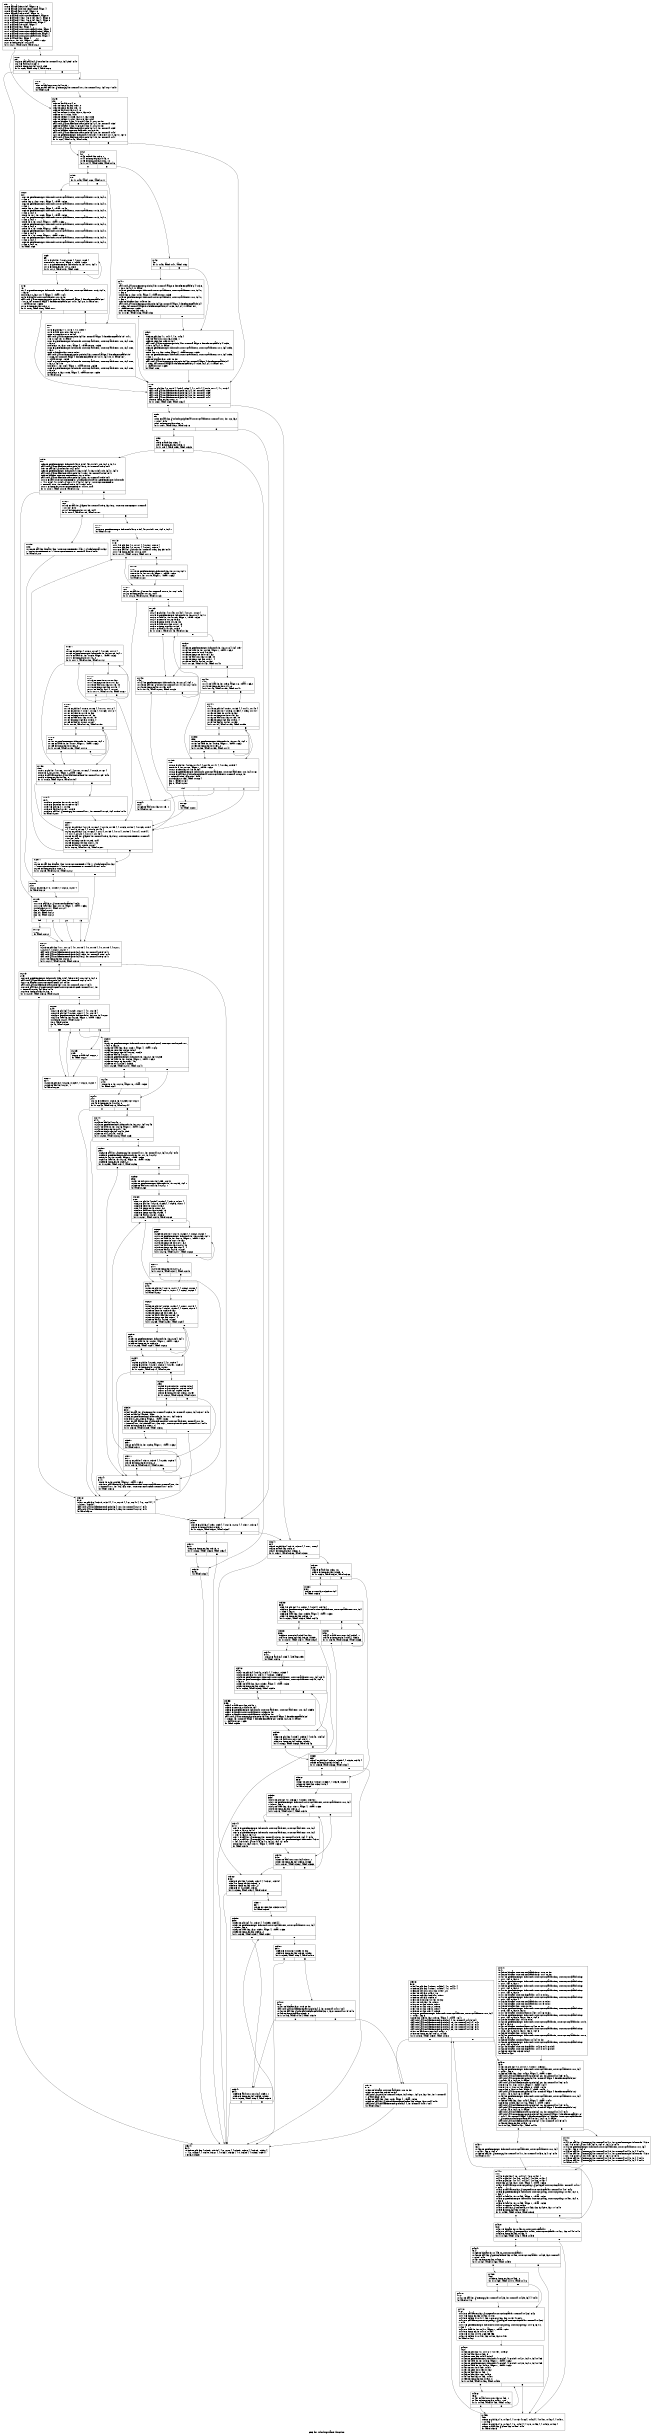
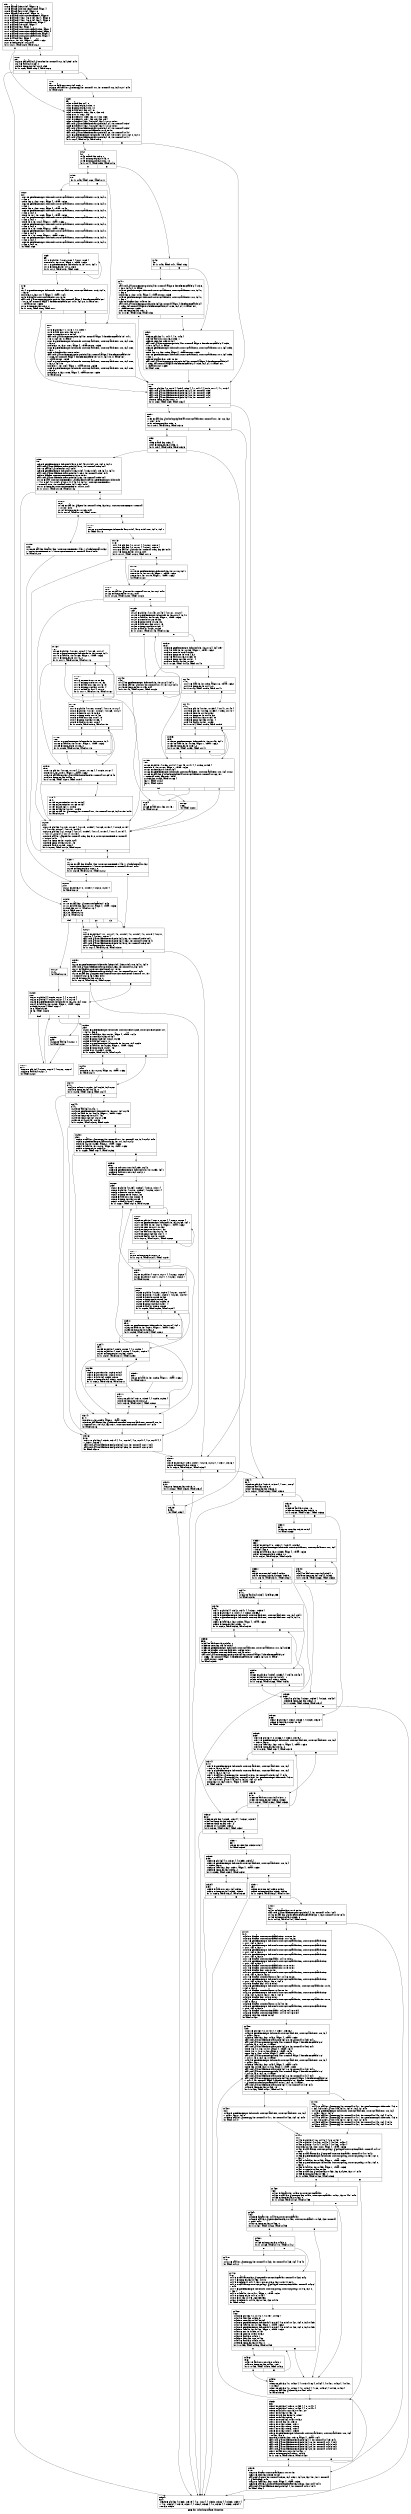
(52, 938) -> (59, 983)
(167, 1420) -> none
(263, 2052) -> (286, 1927)
